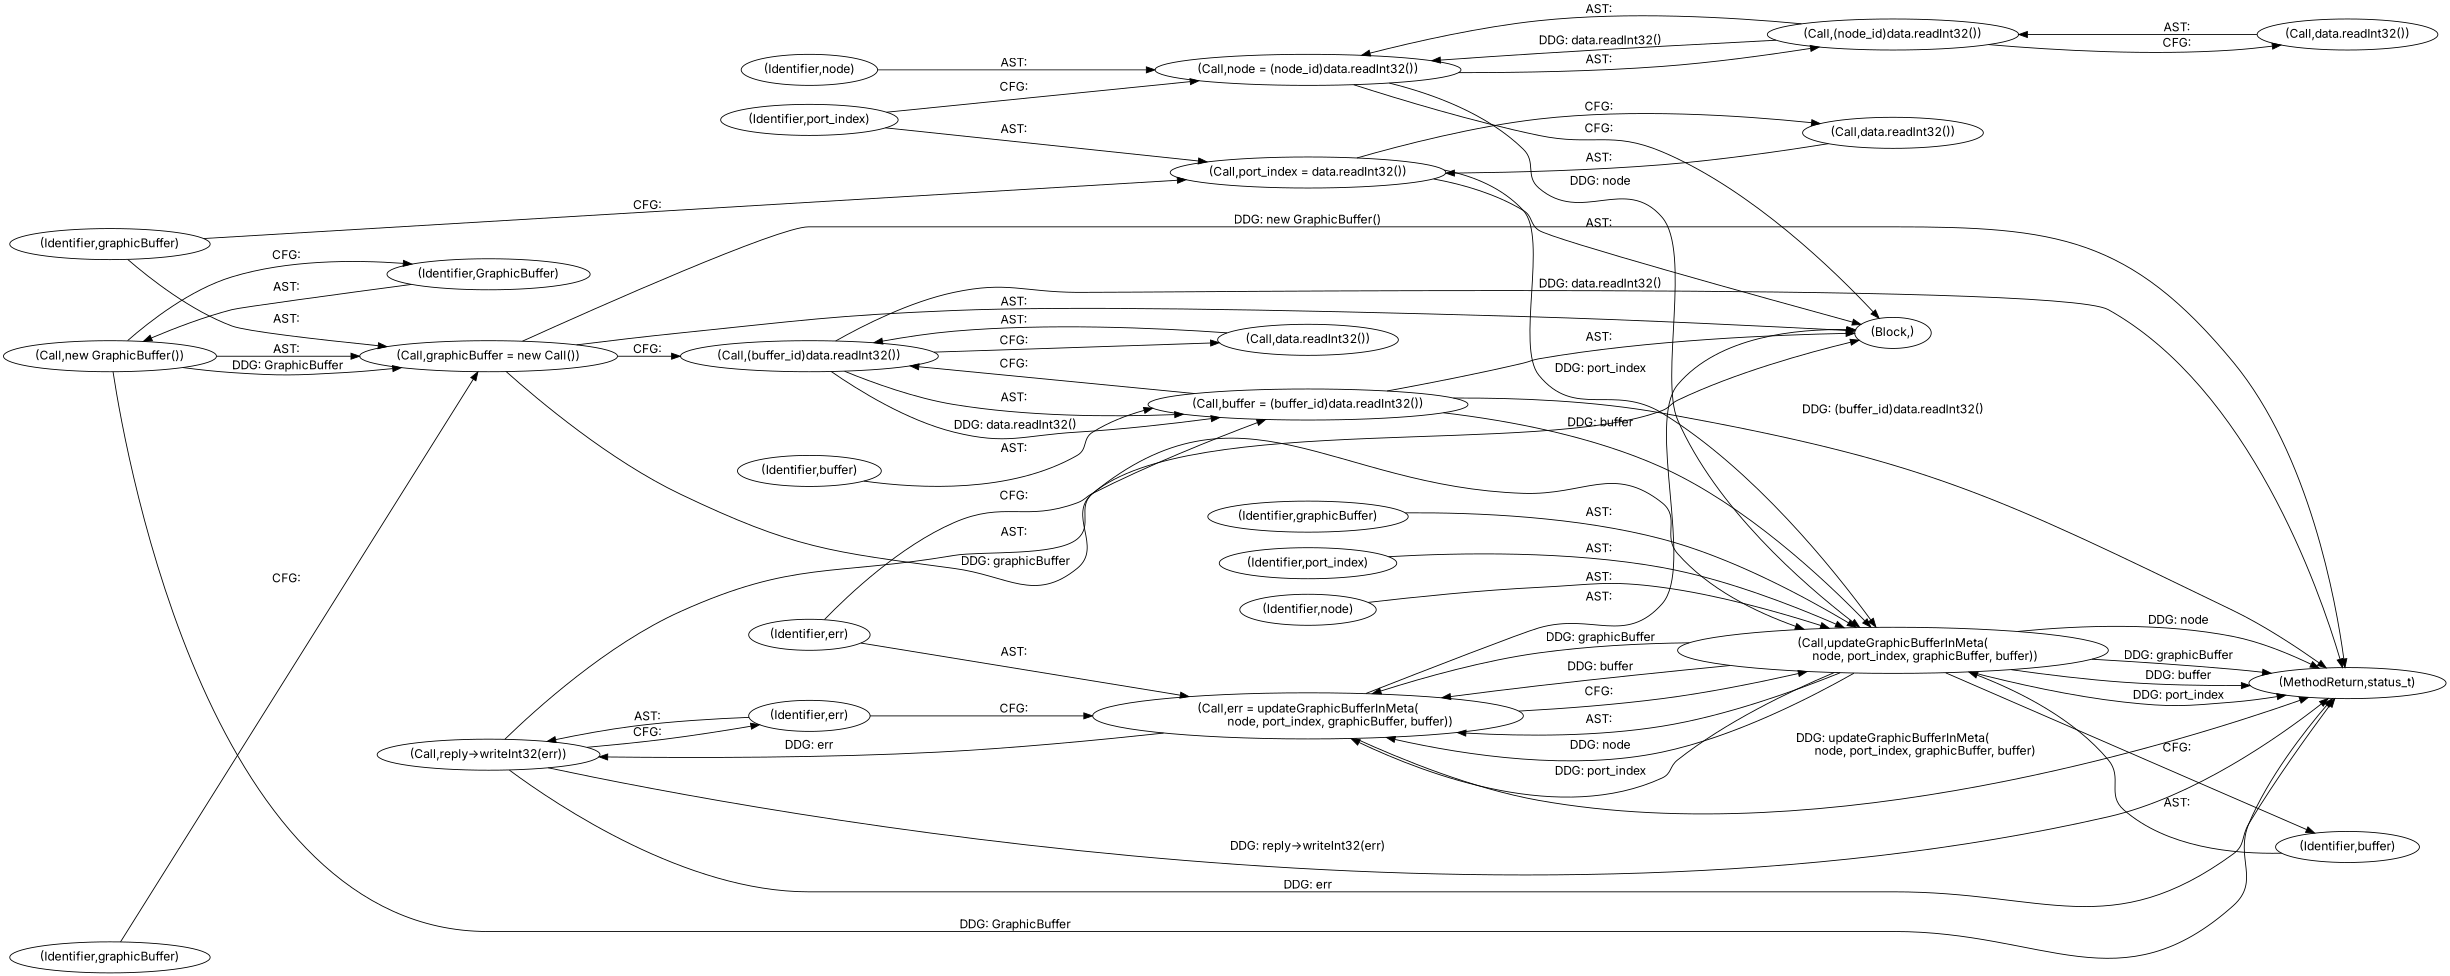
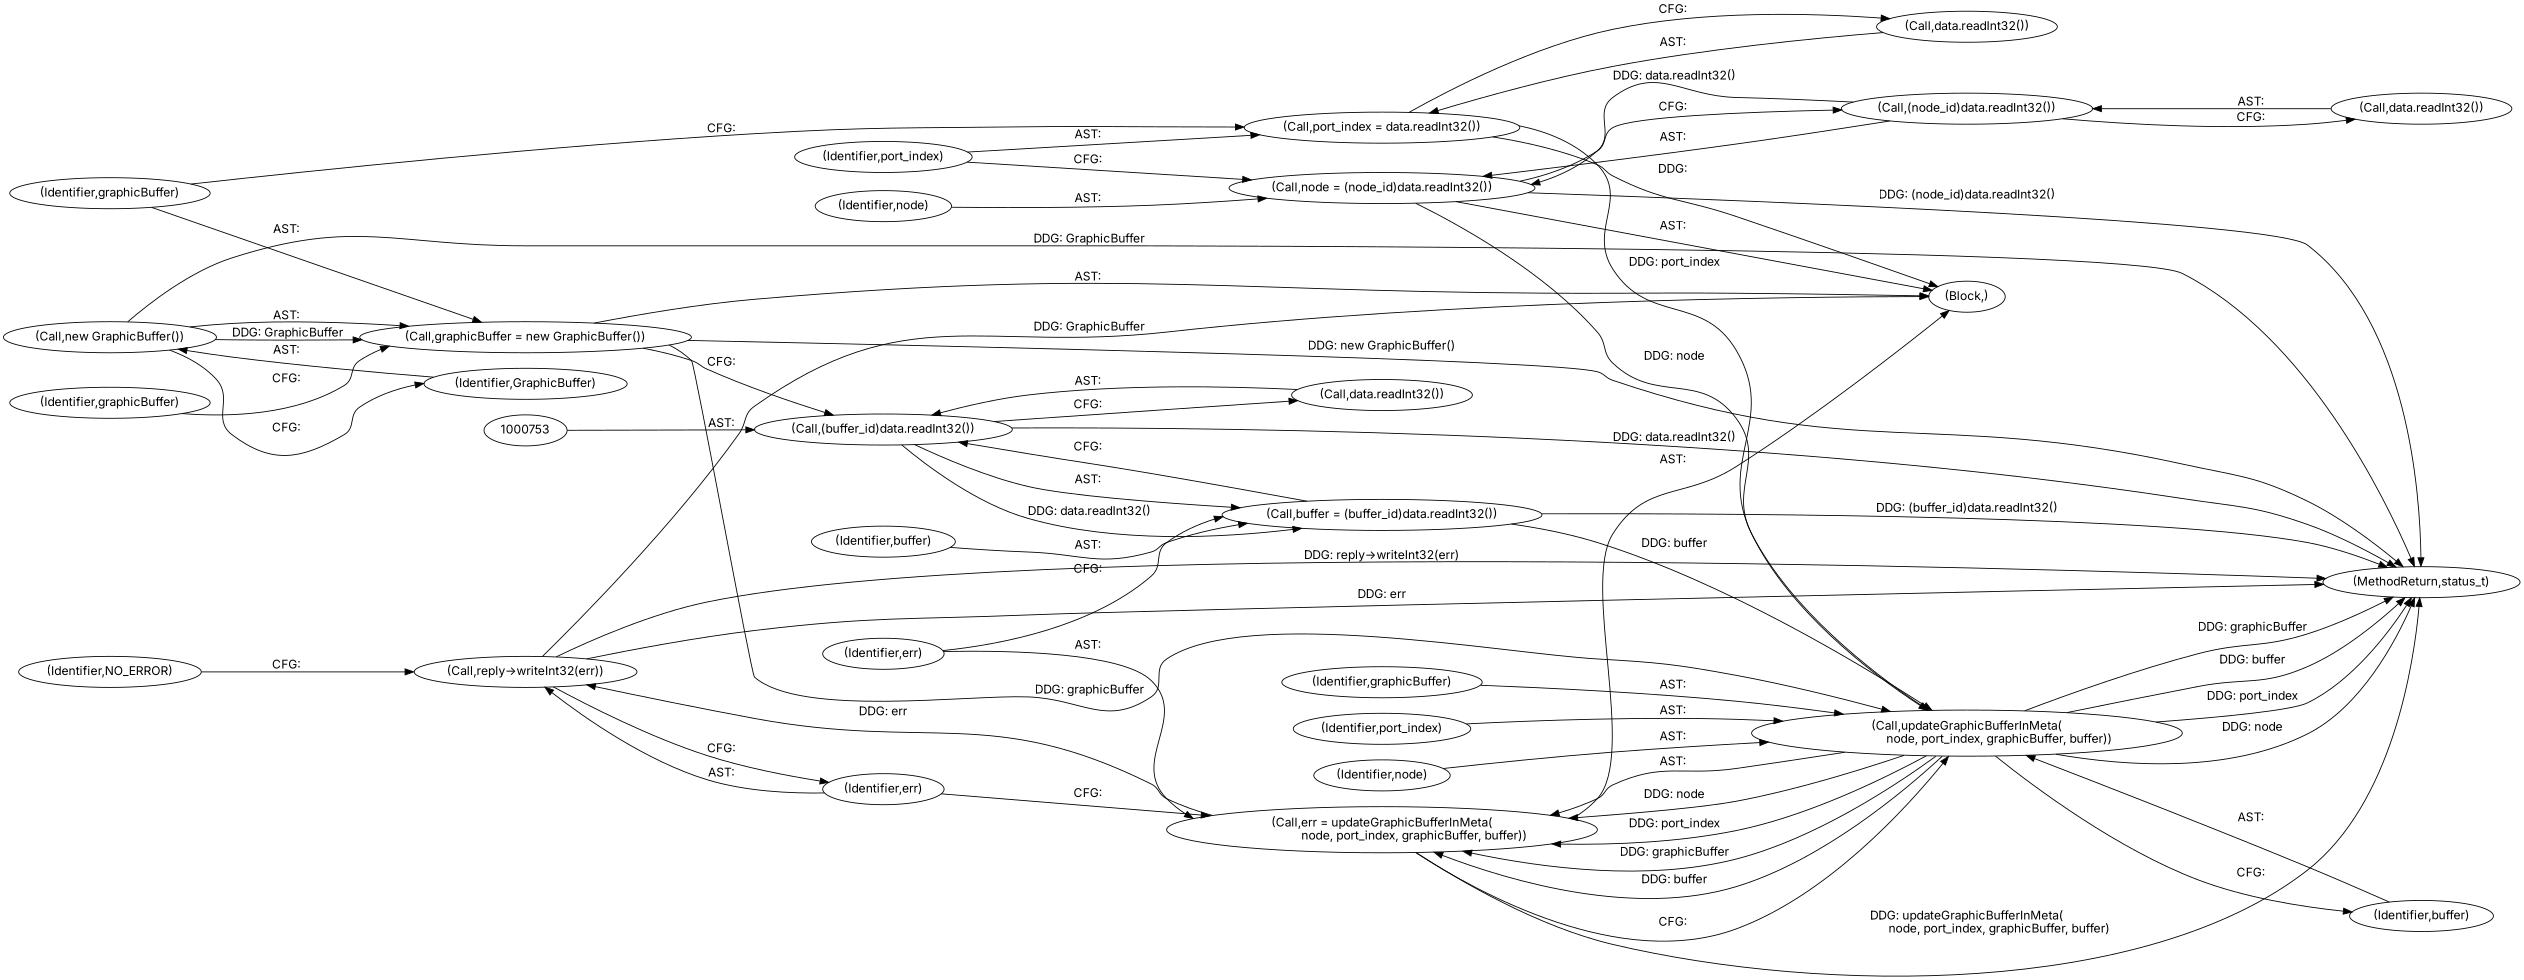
(1600, 60) -> (1674, 107)
(1600, 129) -> (1674, 226)
none -> (2090, 219)
(1600, 224) -> (1674, 169)
(1615, 348) -> none
(489, 356) -> (526, 337)
none -> (526, 430)
(1016, 533) -> (1090, 327)
none -> (110, 672)
